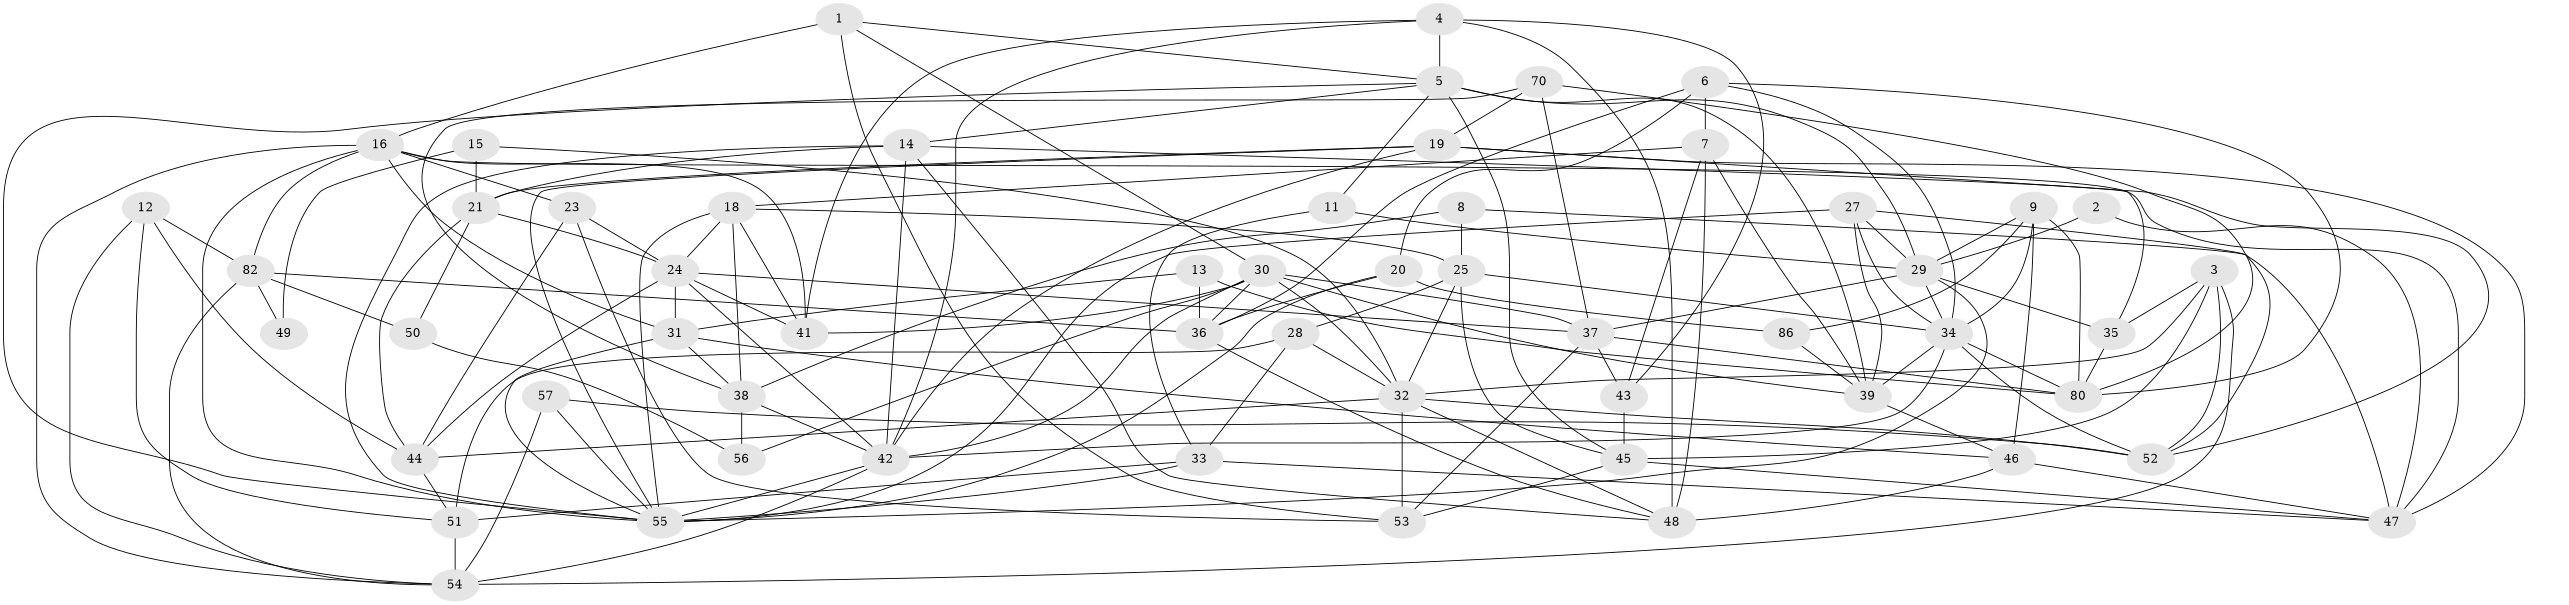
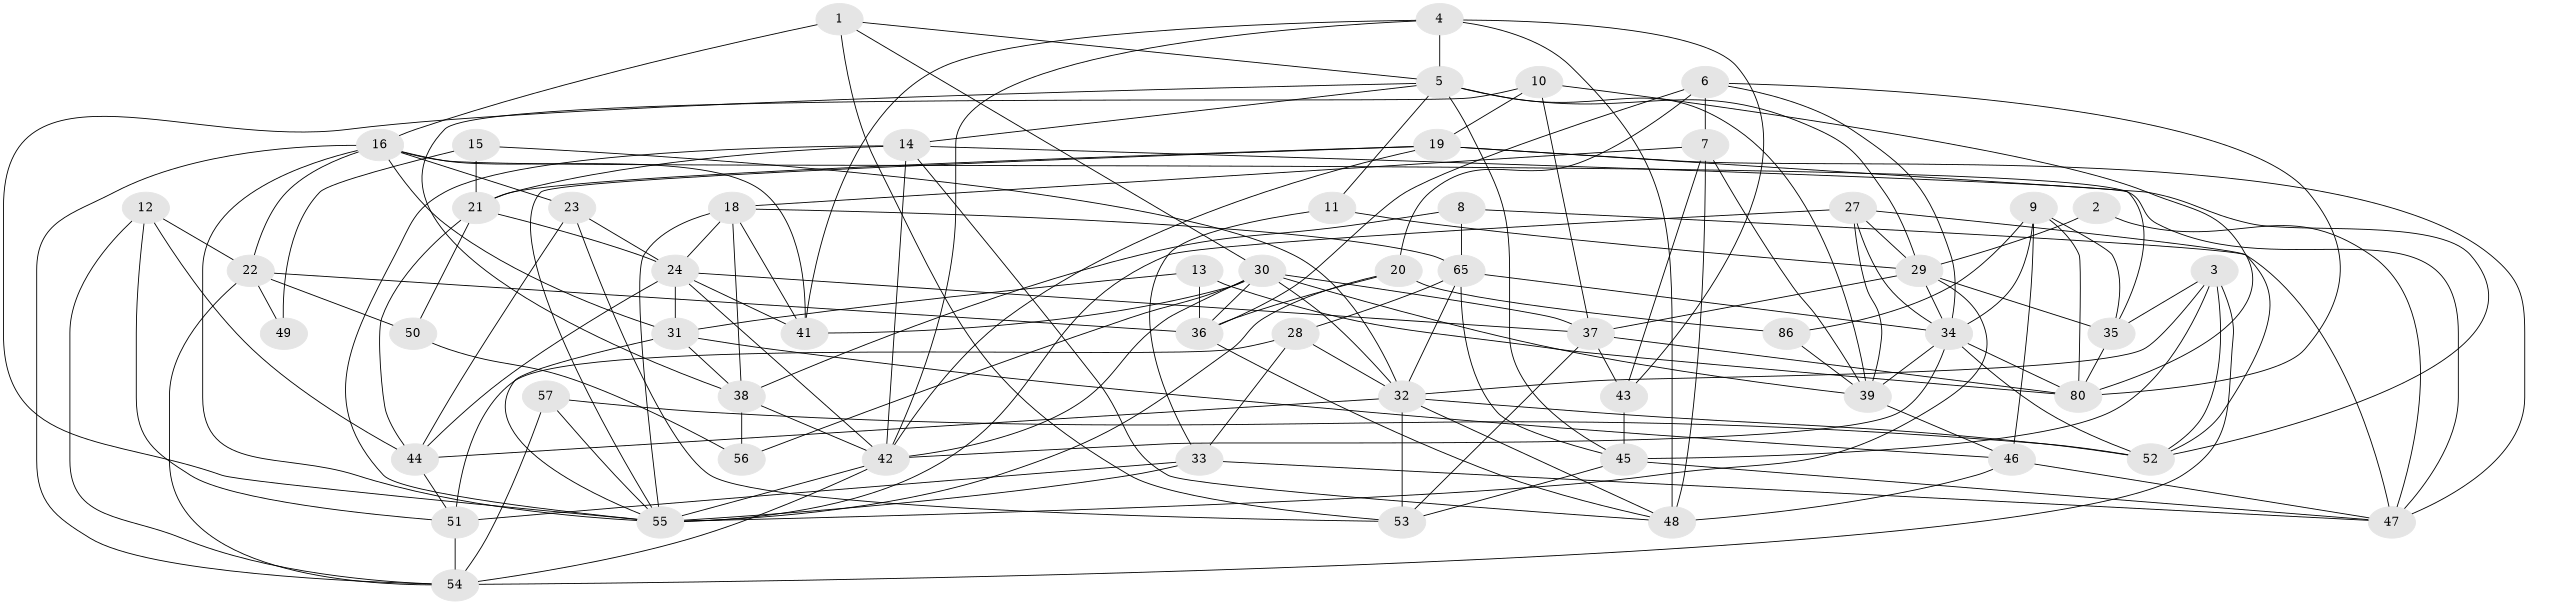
(1539, 82) -> (1539, 82)
(1974, 240) -> (2110, 253)
(251, 271) -> (251, 271)
(1462, 271) -> (1462, 271)
